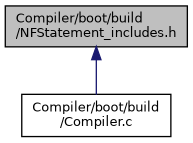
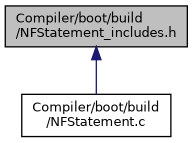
(96, 115) -> (96, 115)
